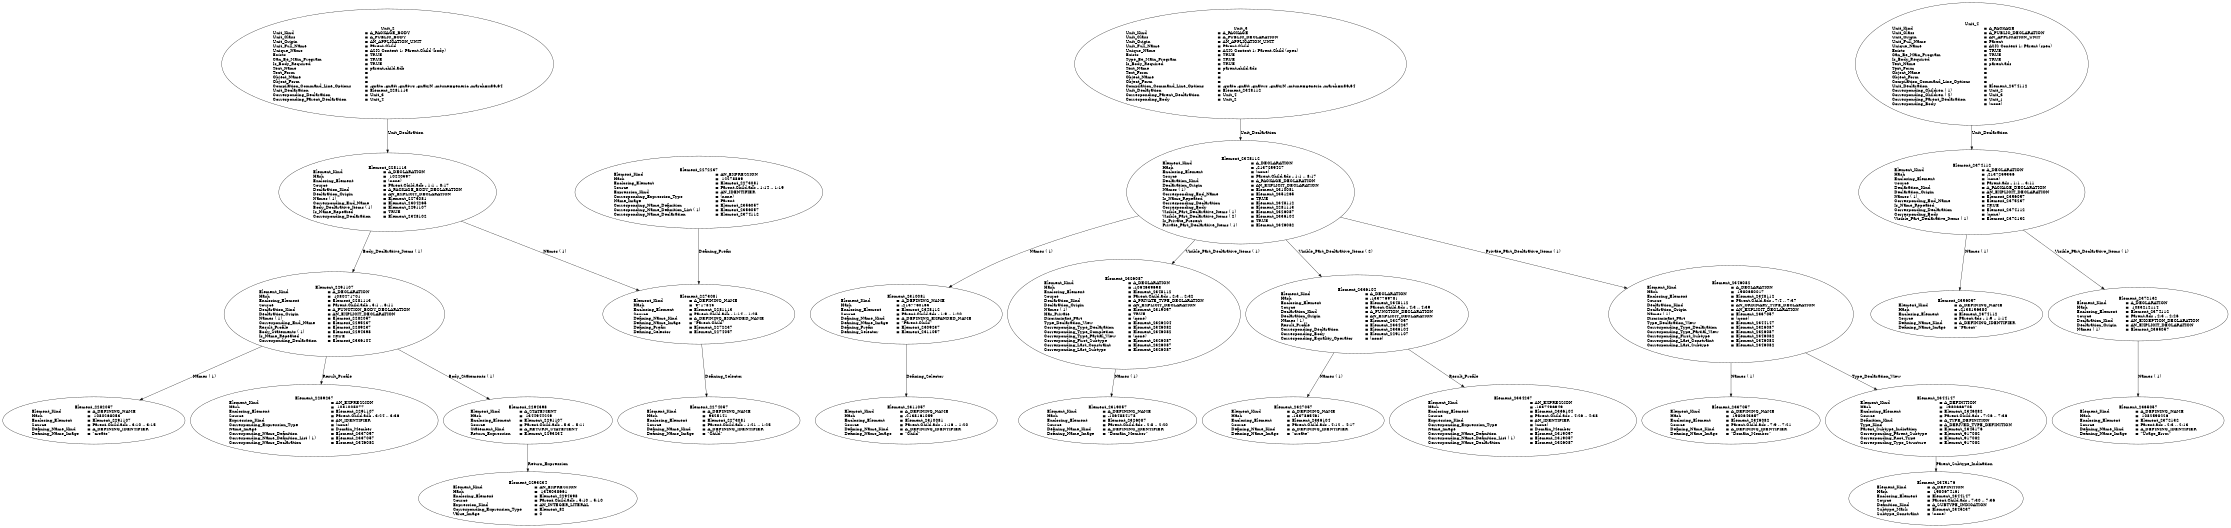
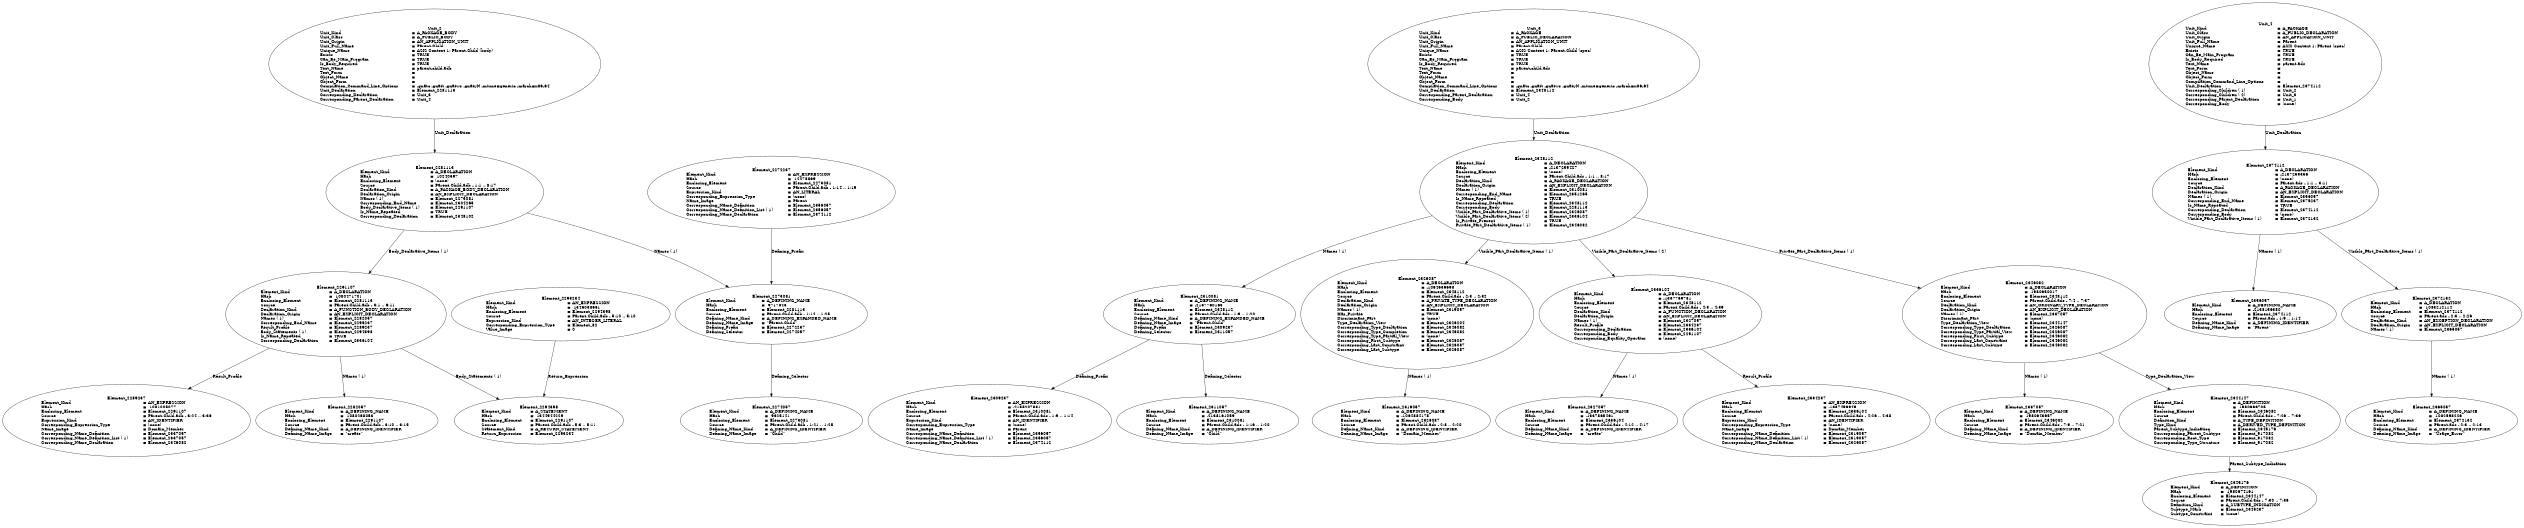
(1155, 60) -> (1447, 60)
(738, 192) -> (807, 192)
none -> (990, 420)
(528, 456) -> (550, 367)
